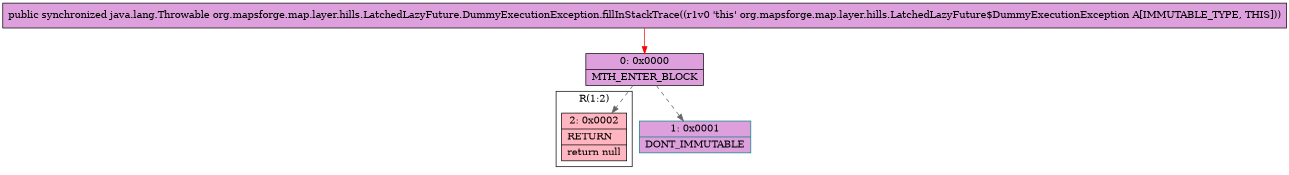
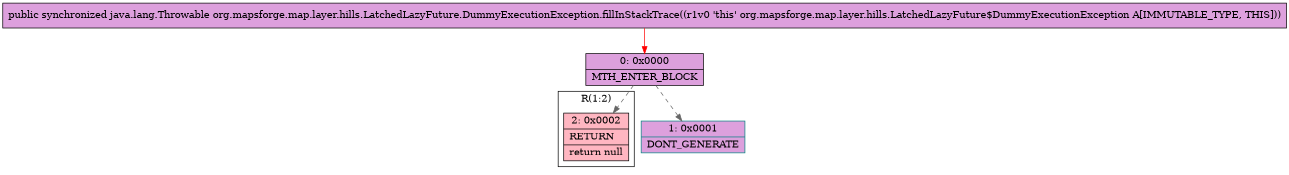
(695, 145) -> (693, 145)
